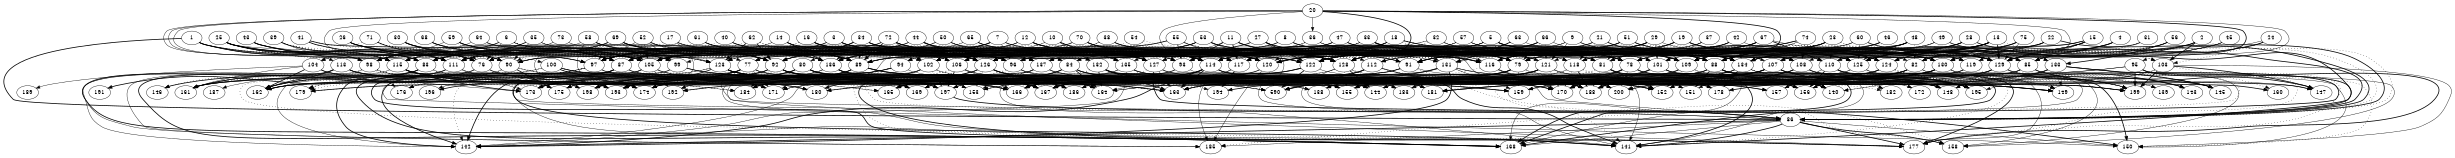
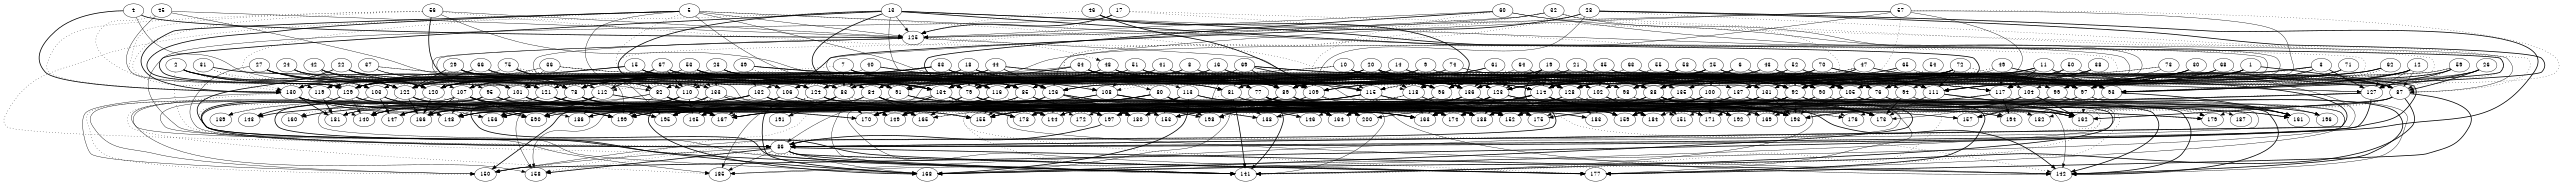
(1313, 22) -> (890, 79)
(1888, 51) -> (1046, 48)
(1110, 82) -> (1585, 103)
(1033, 83) -> (1669, 106)
(727, 85) -> (1681, 106)
(28, 93) -> none
